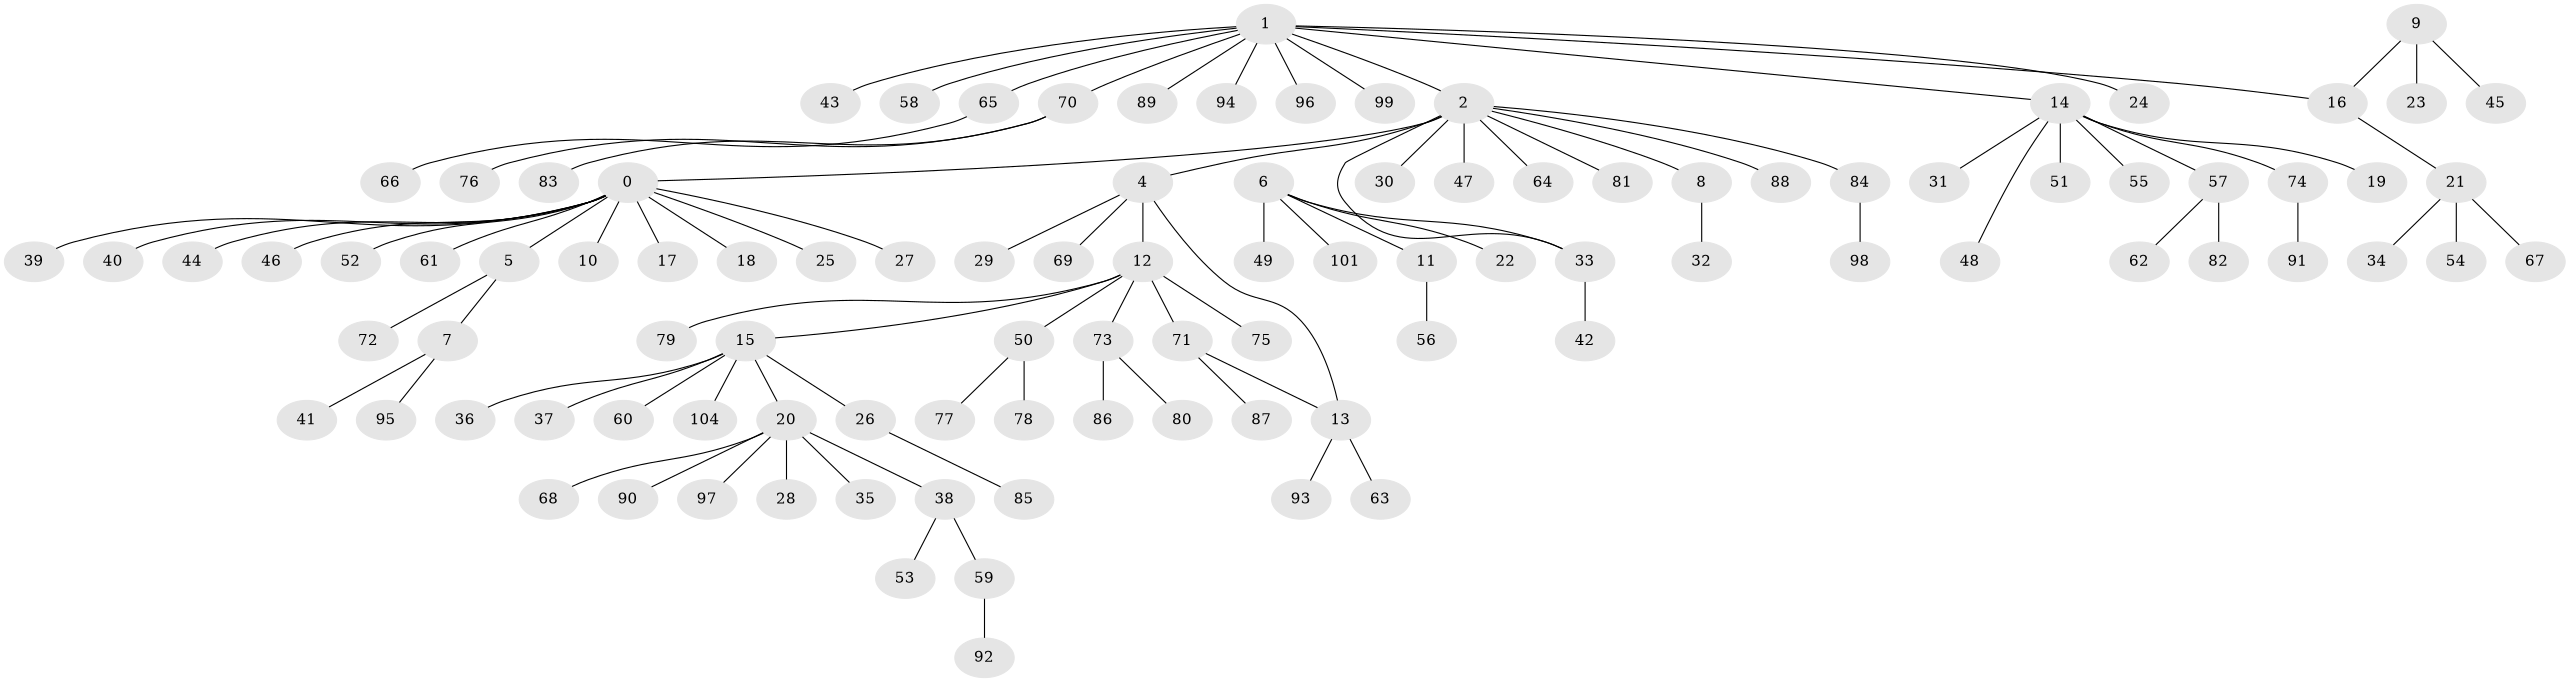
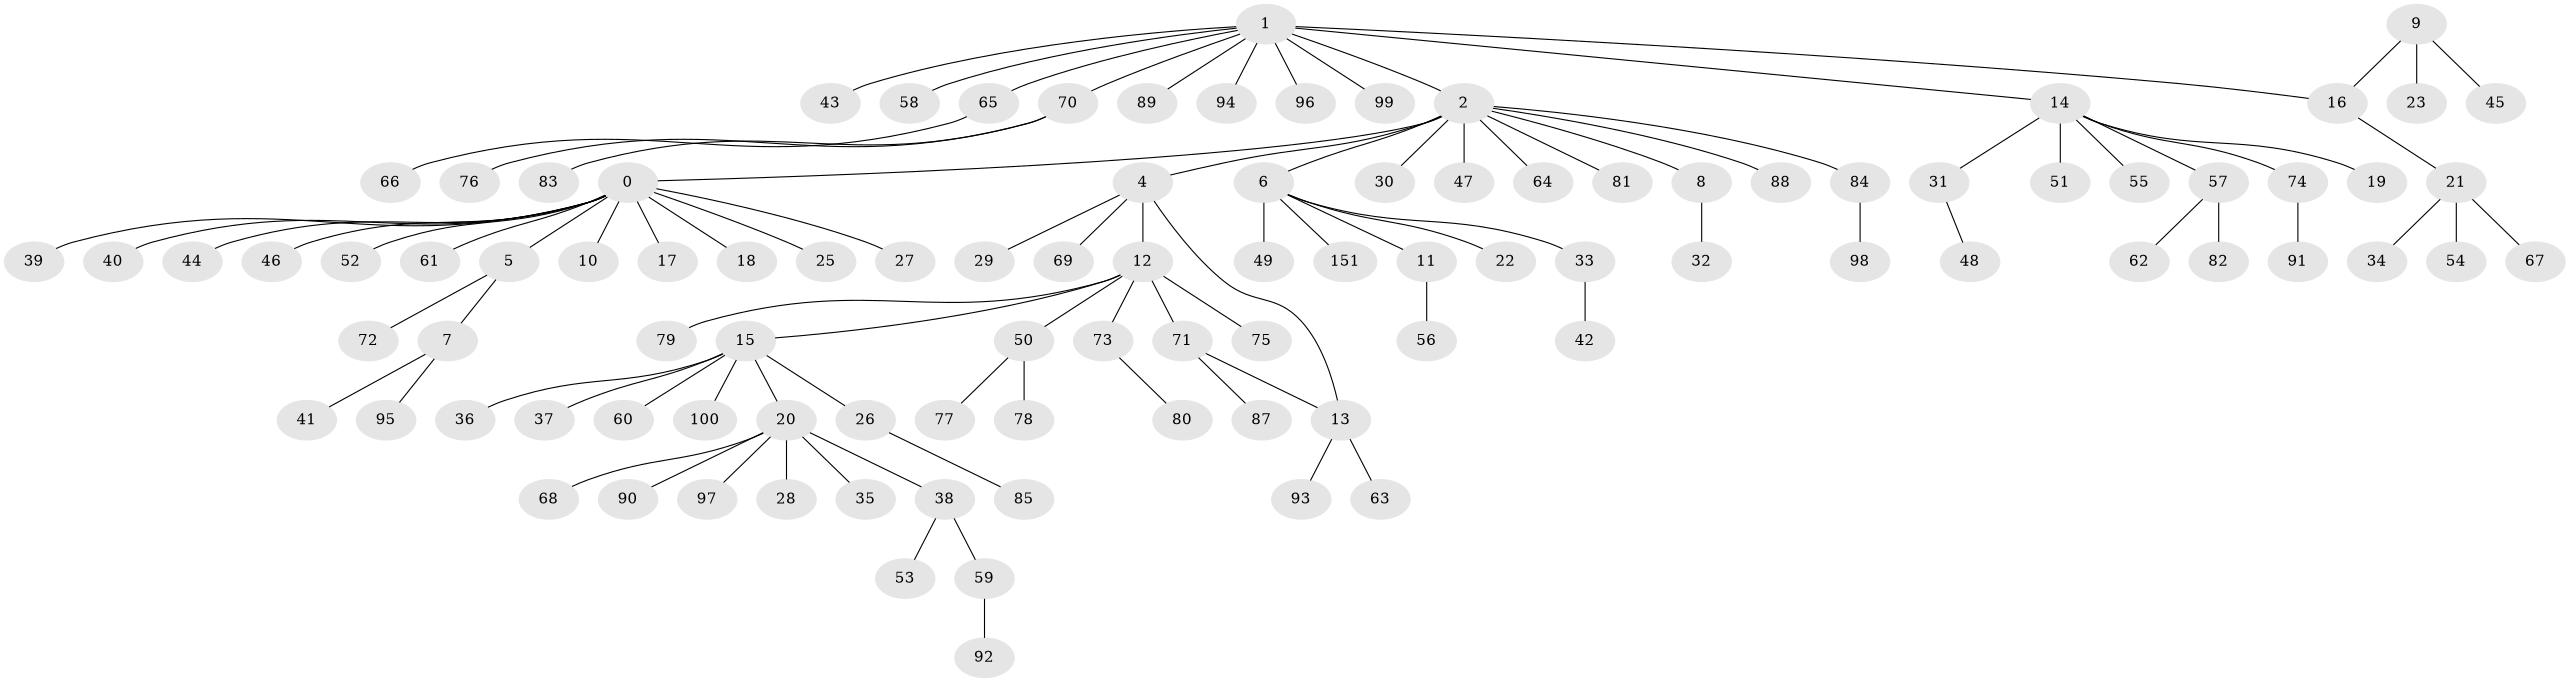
(2140, 103) -> none
(2011, 181) -> (1955, 222)
(1376, 228) -> (1345, 150)
(1345, 262) -> (1345, 262)
(705, 420) -> (705, 420)
(1103, 420) -> none
